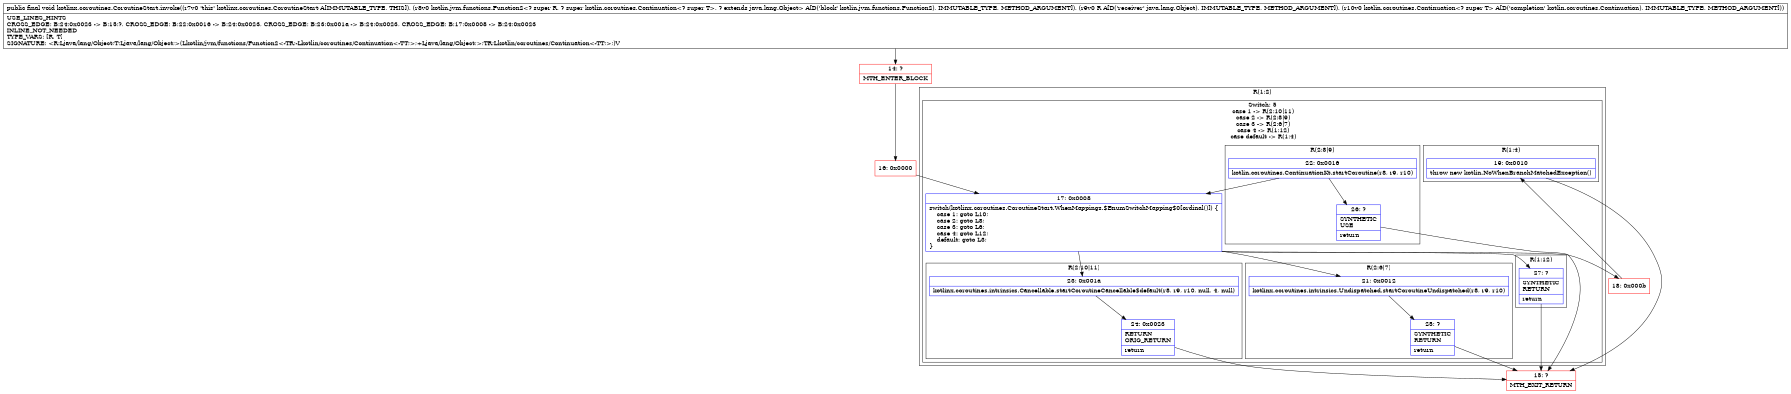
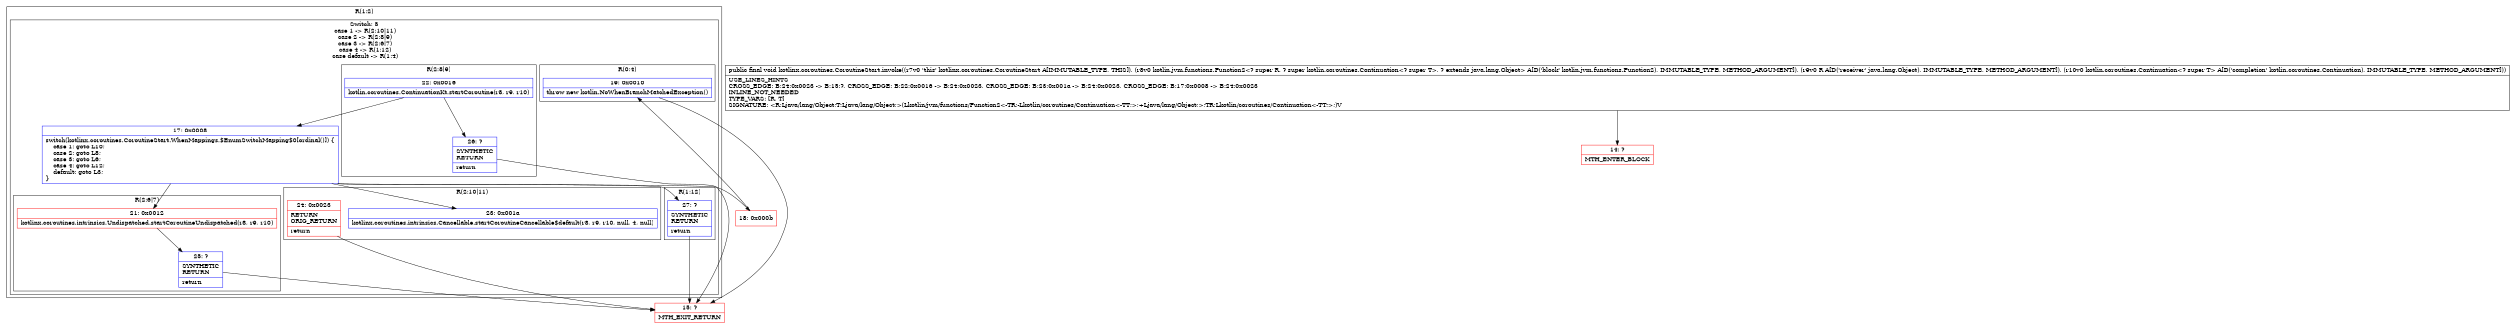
(1511, 150) -> (627, 70)
(896, 168) -> none
(1347, 226) -> (470, 158)
(1379, 286) -> (147, 218)
(1109, 306) -> none
(1148, 337) -> (314, 218)
